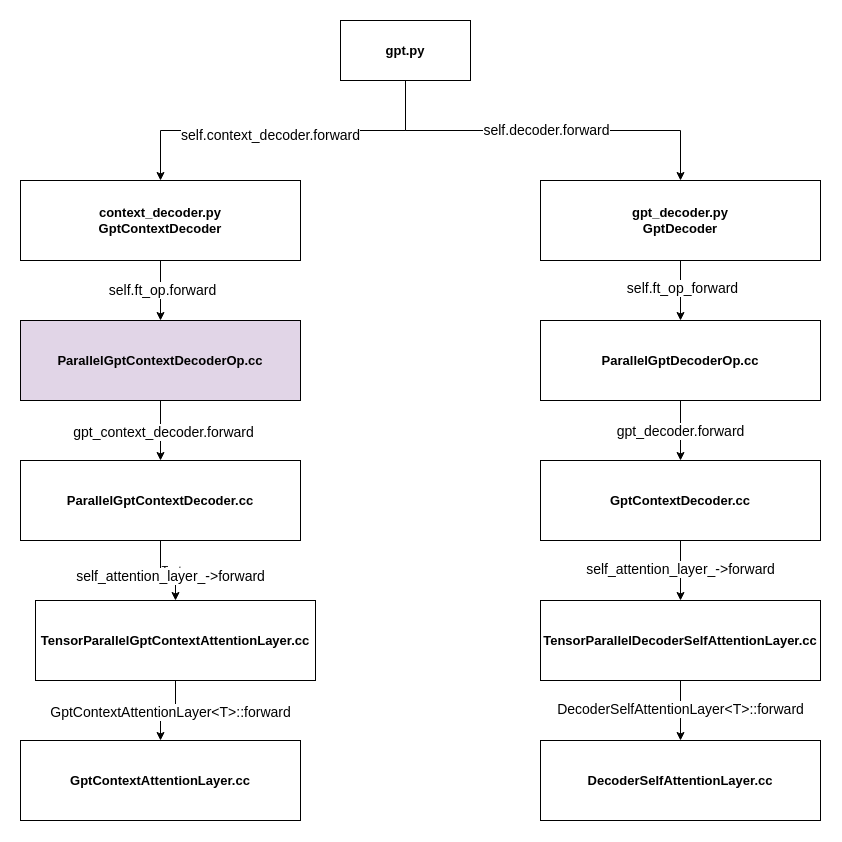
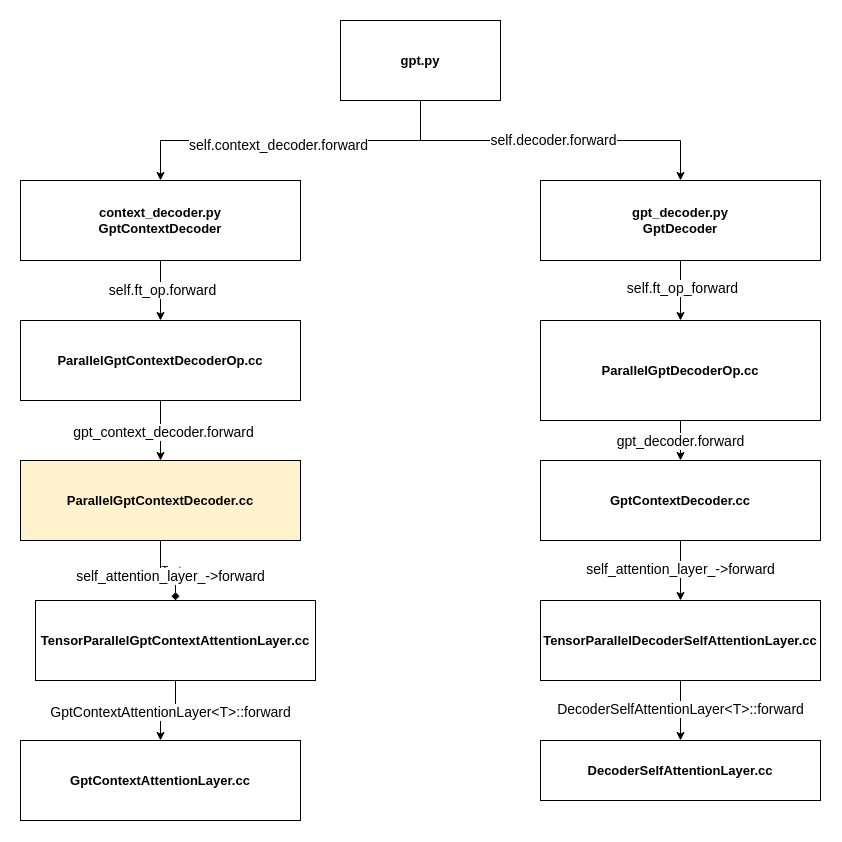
(406, 51) -> (421, 61)
(161, 361) -> (161, 361)
(681, 361) -> (681, 371)
(161, 501) -> (161, 501)
(176, 592) -> (176, 591)
(681, 781) -> (681, 771)
